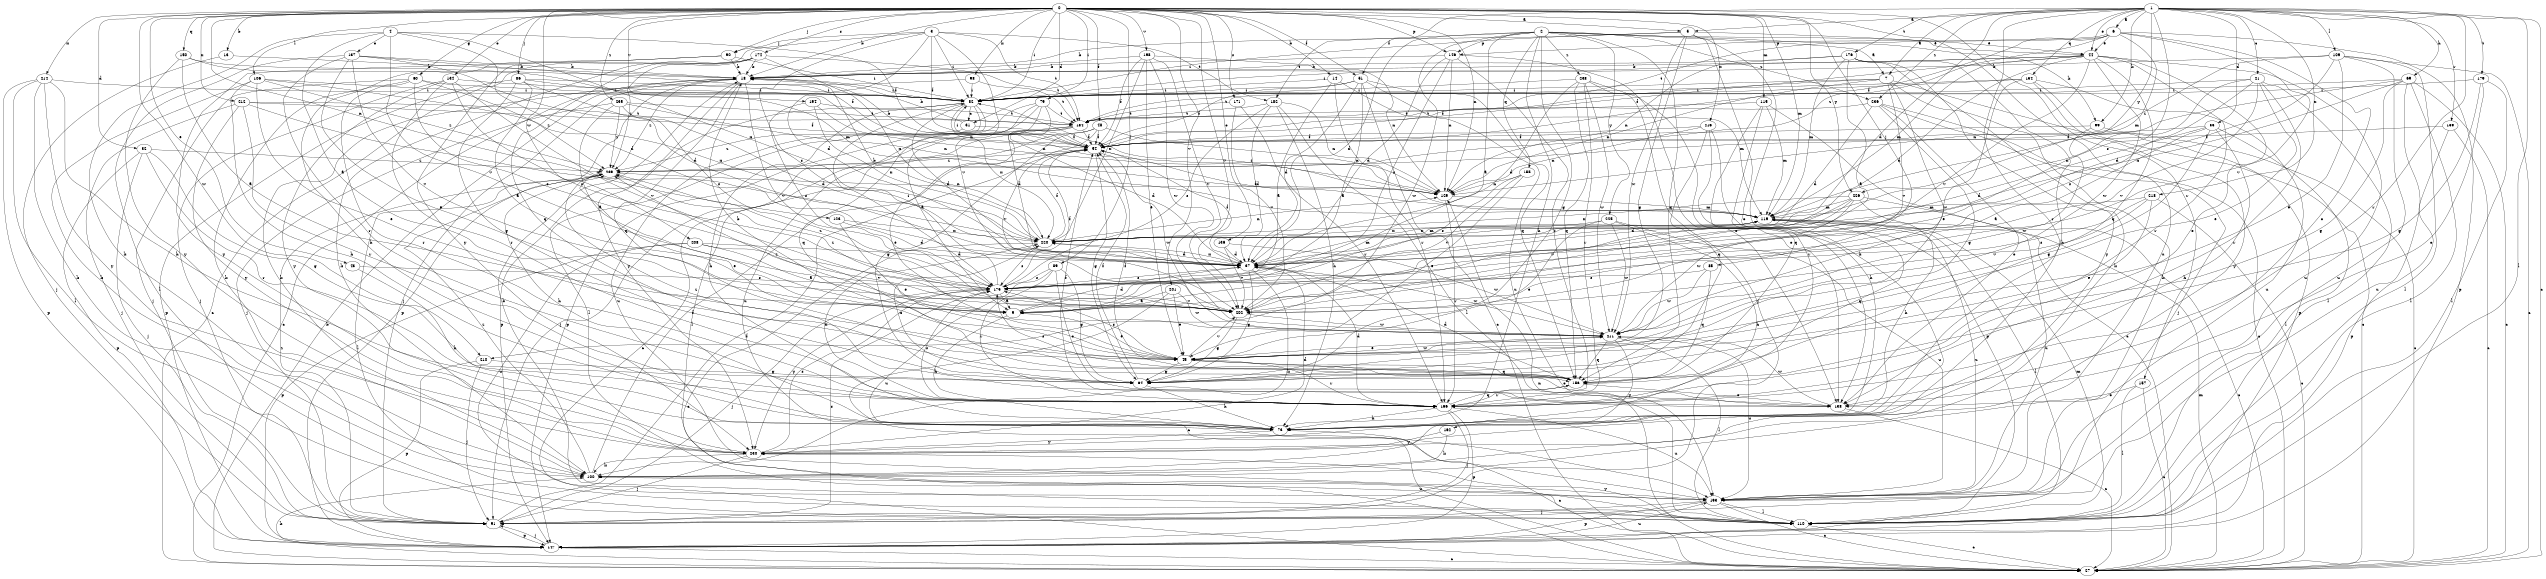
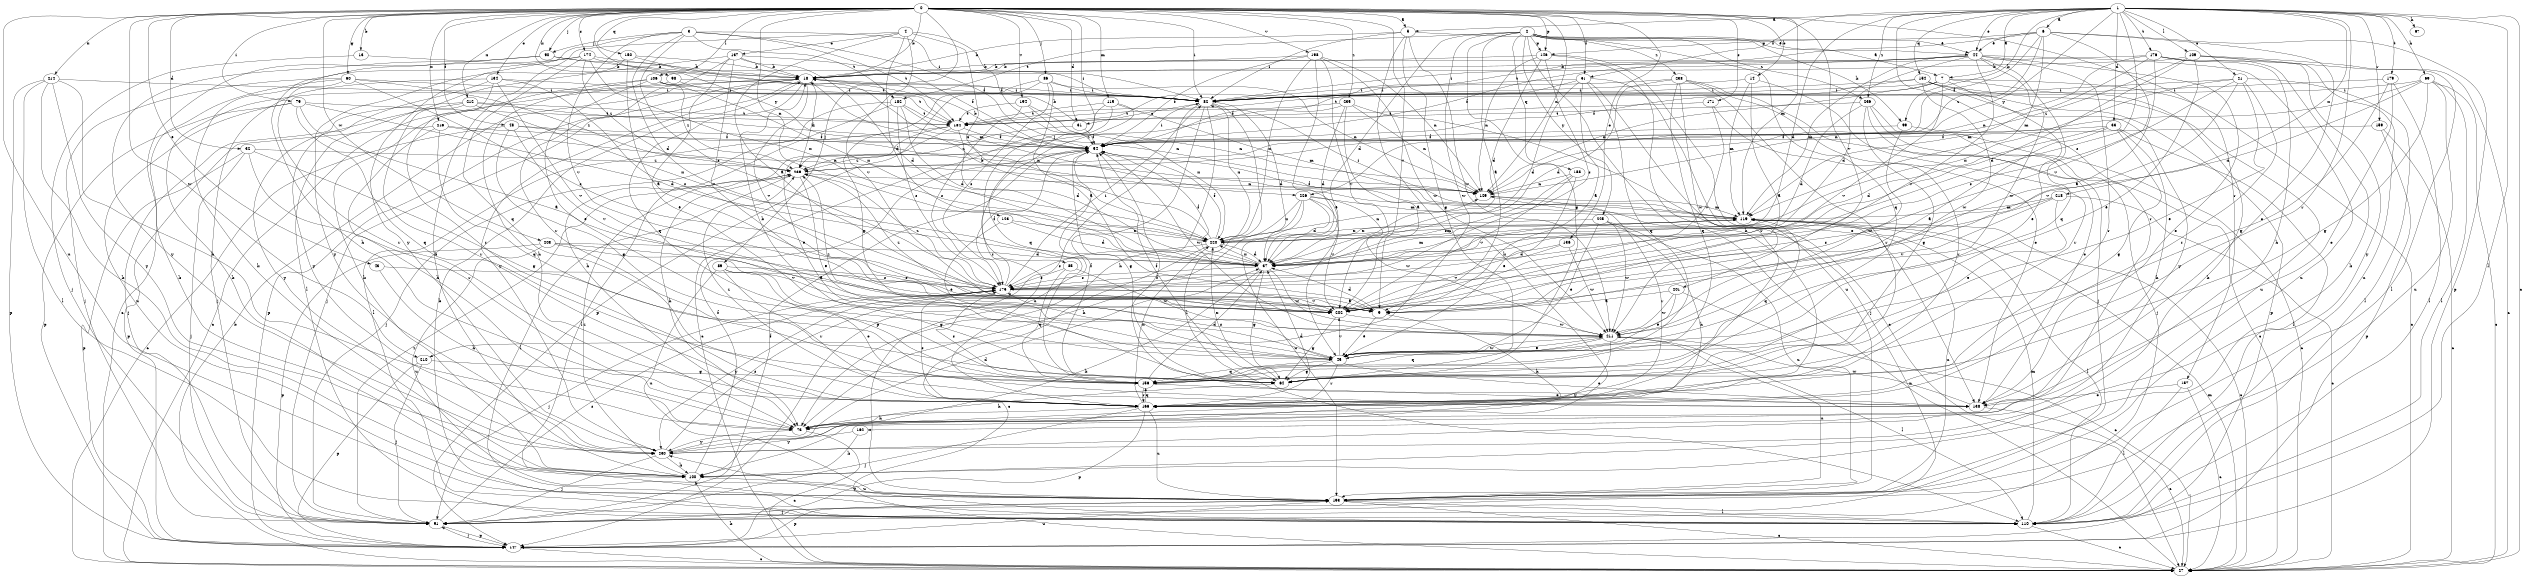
none -> (2417, 32)
(1745, 204) -> none
